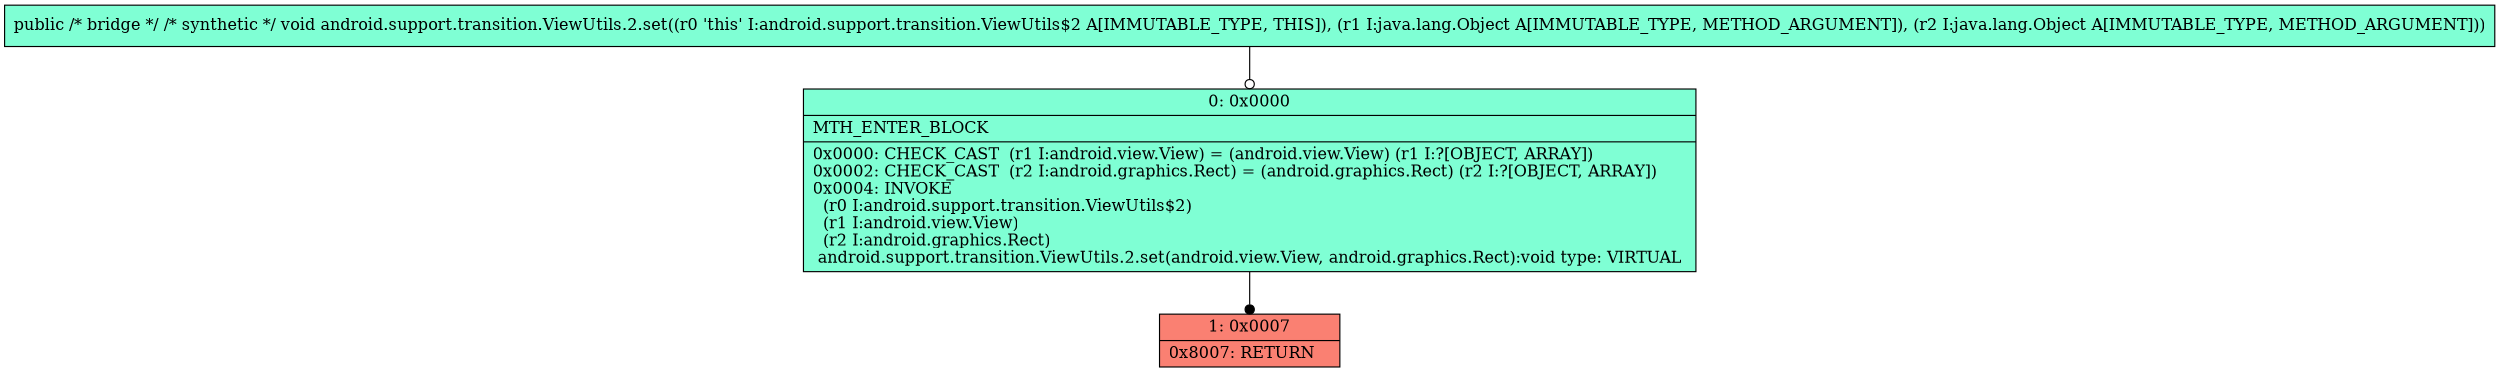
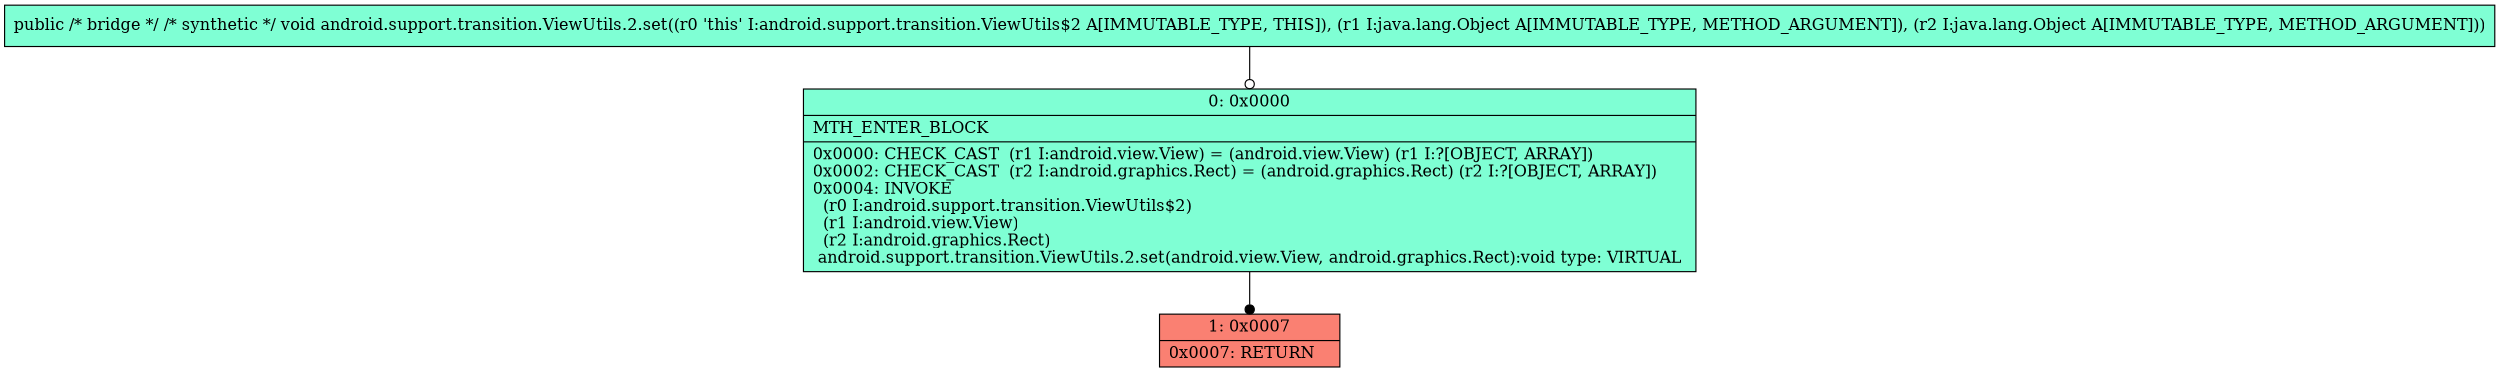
(1250, 353) -> (1250, 353)
